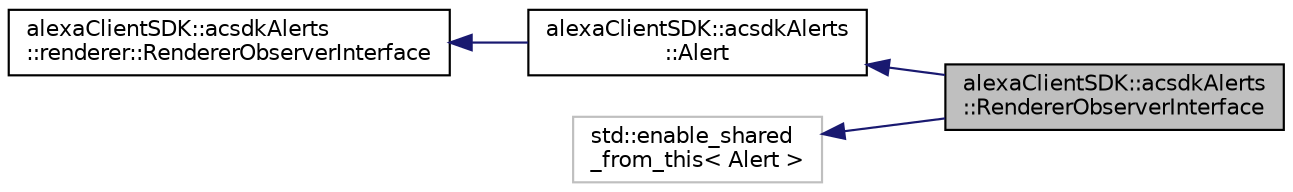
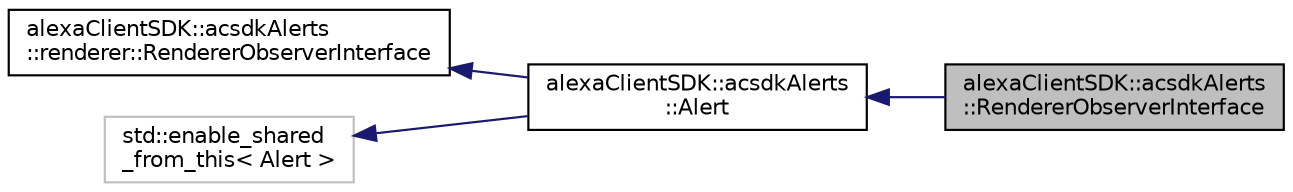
(895, 125) -> (452, 125)
